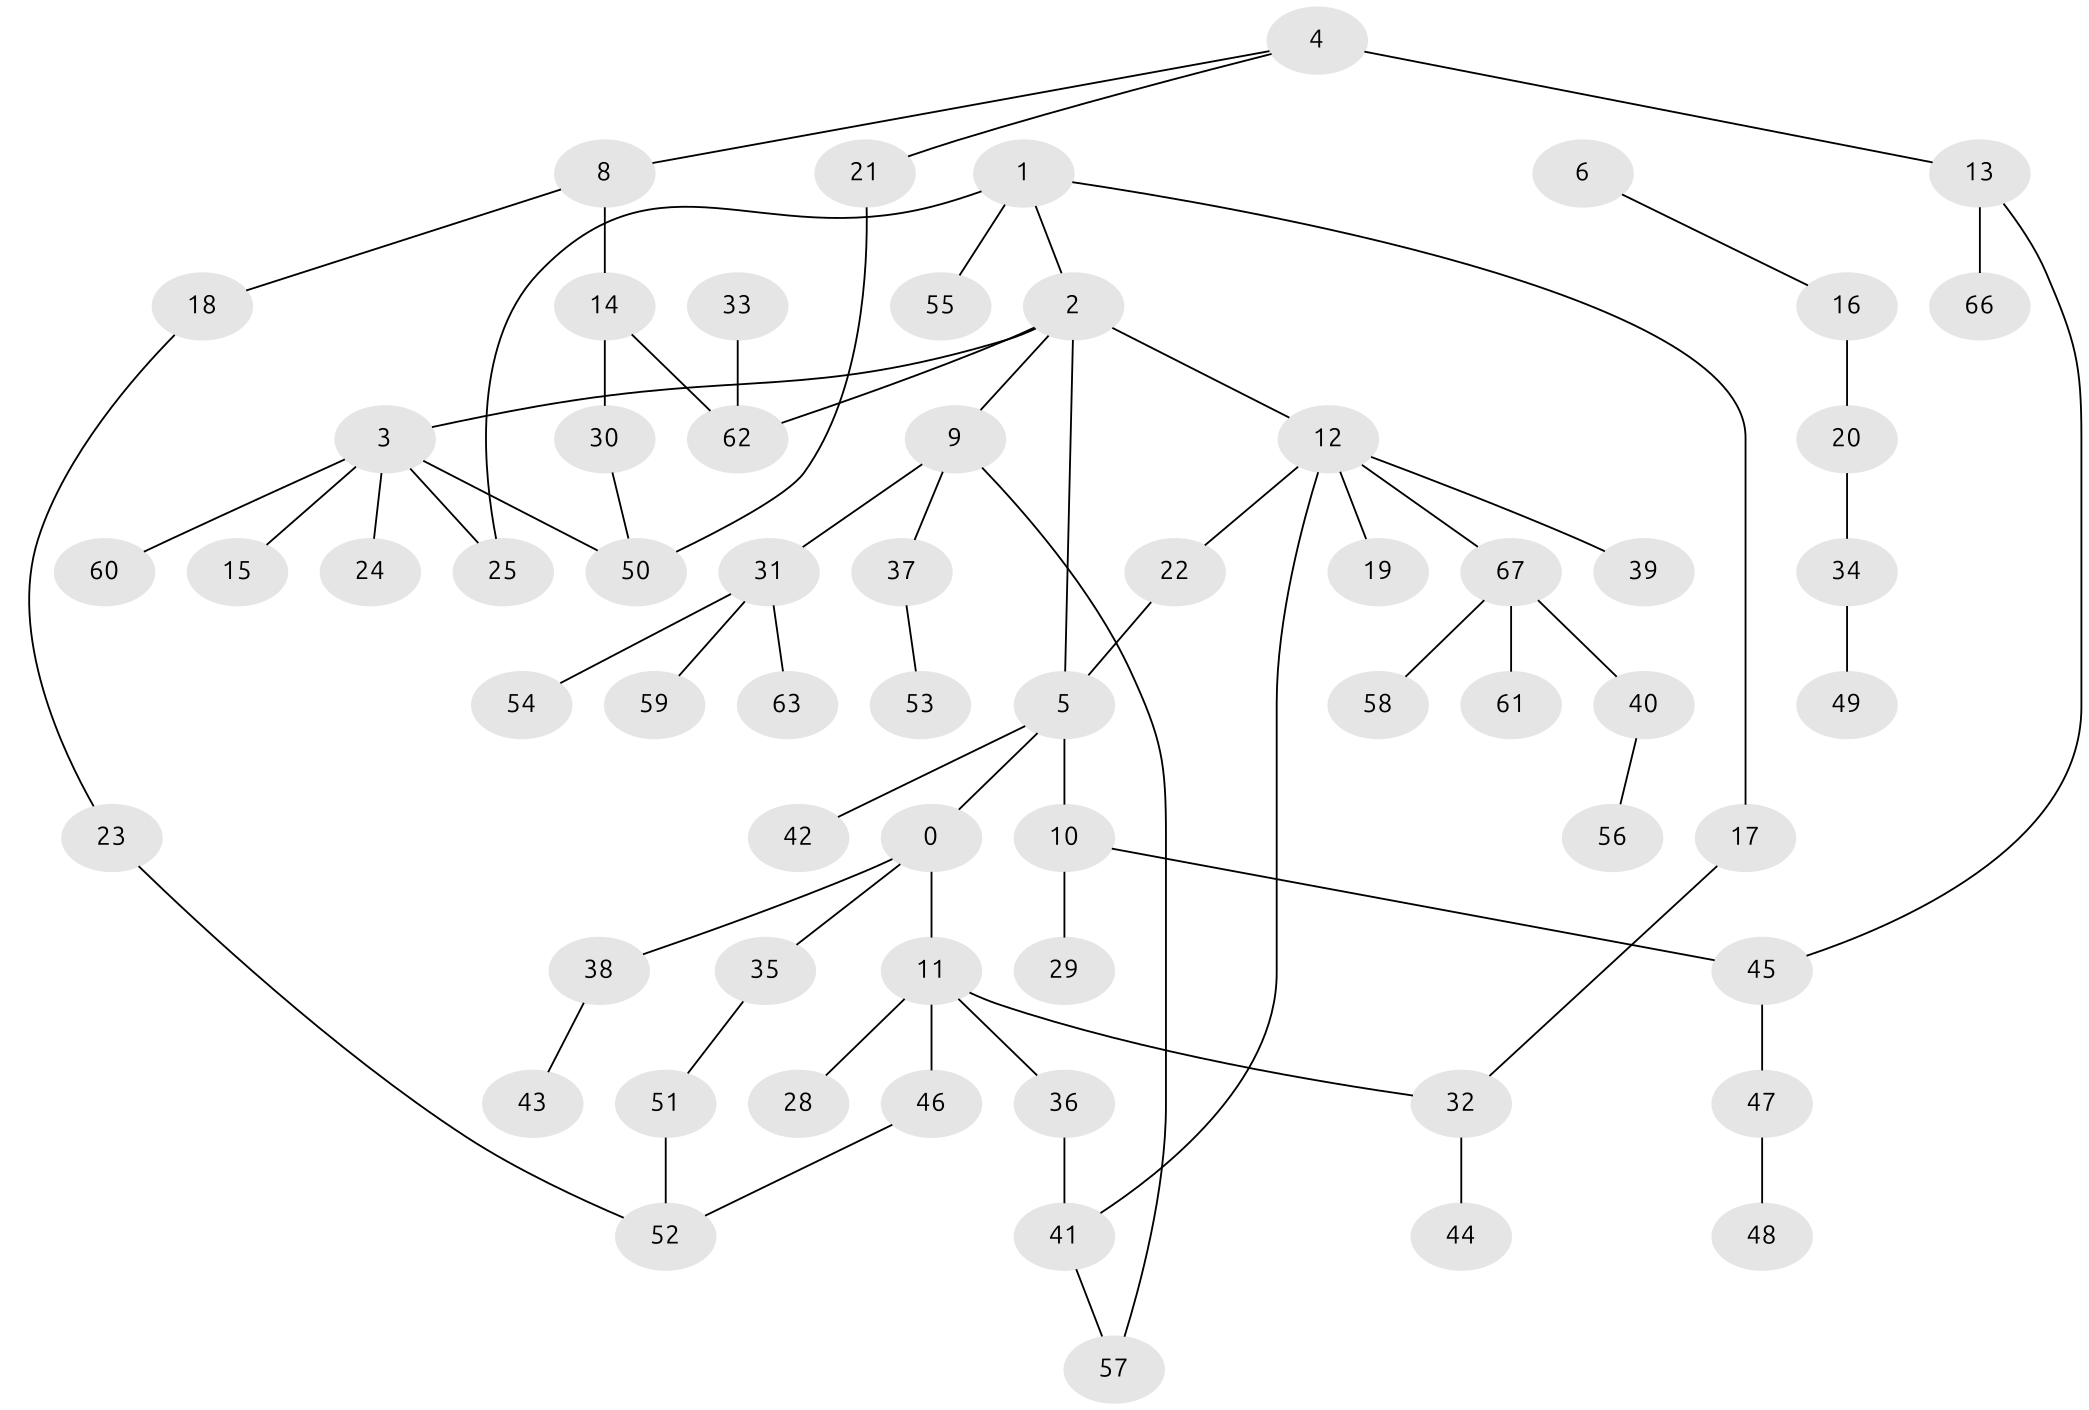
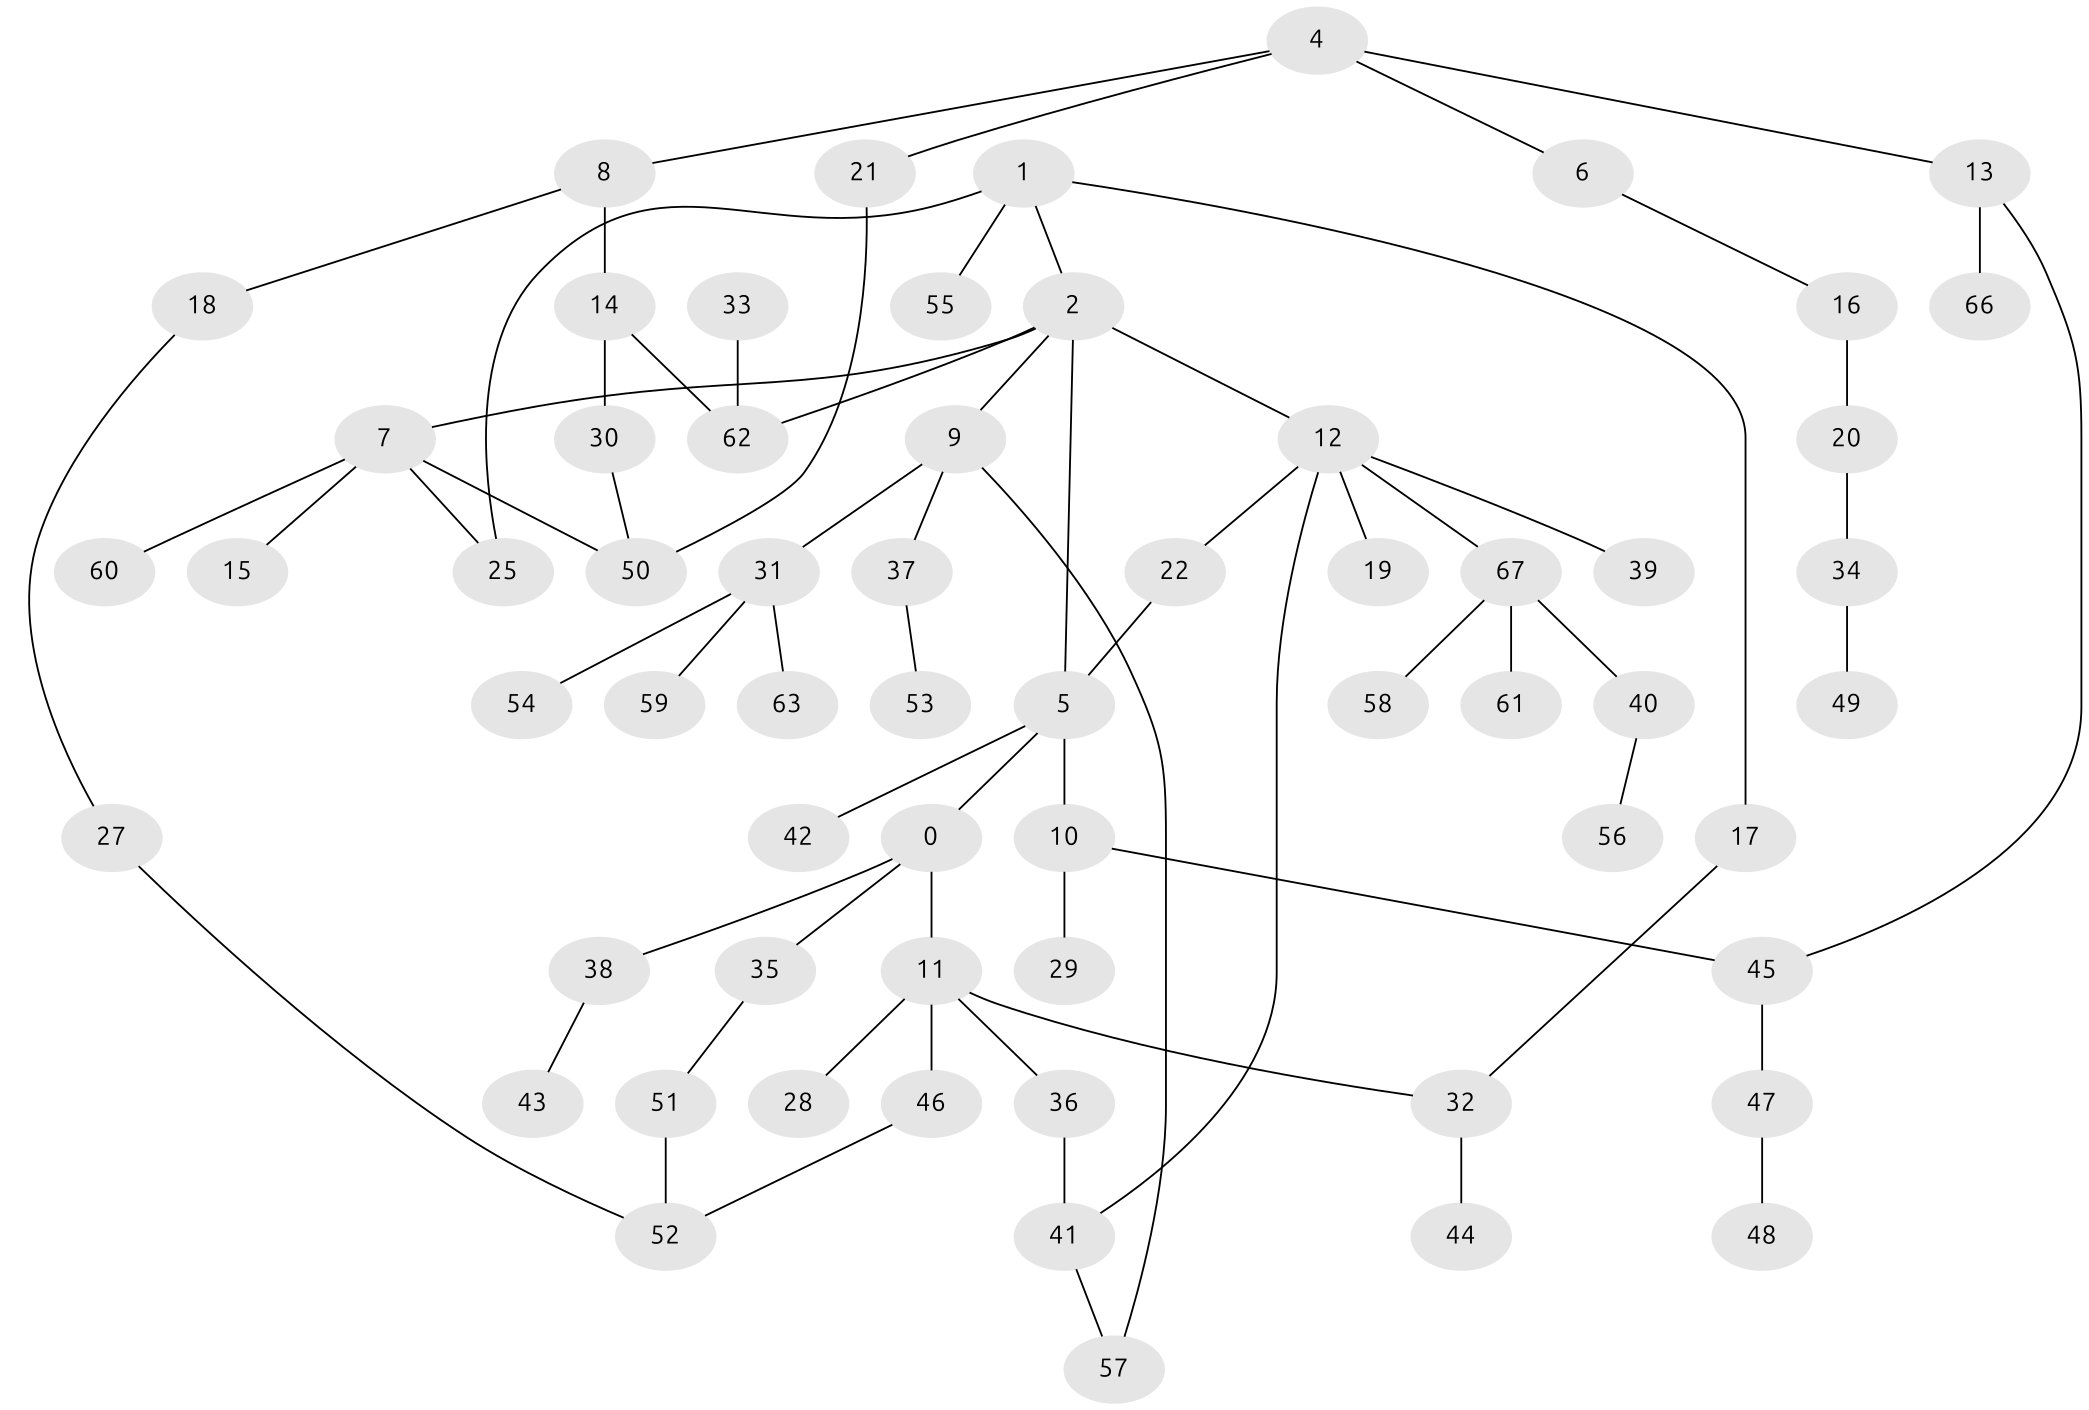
none -> (1450, 107)
(385, 439) -> (385, 439)
(370, 572) -> none
(112, 838) -> (112, 838)
